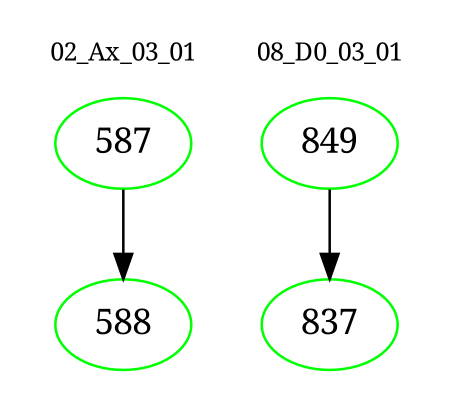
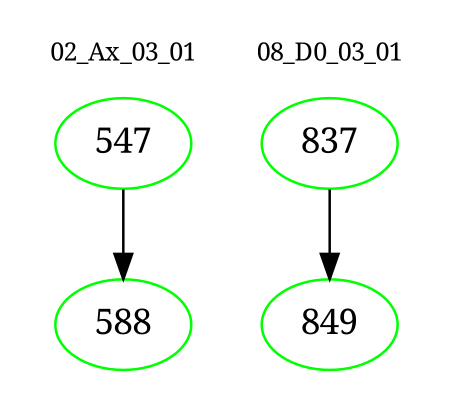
(123, 143) -> (123, 143)
(330, 222) -> (330, 222)
